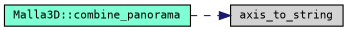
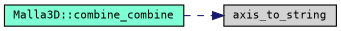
(97, 16) -> (94, 16)
